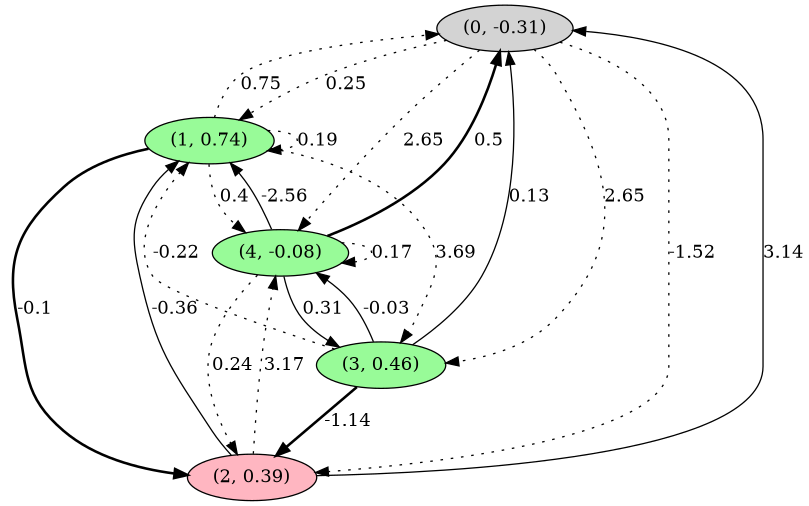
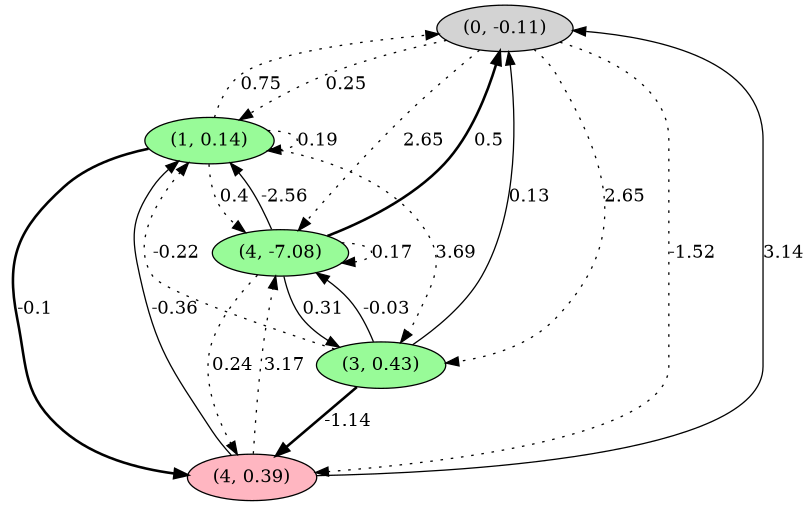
(505, 28) -> (505, 28)
(210, 141) -> (210, 141)
(280, 253) -> (280, 253)
(381, 365) -> (381, 365)
(252, 477) -> (252, 477)
